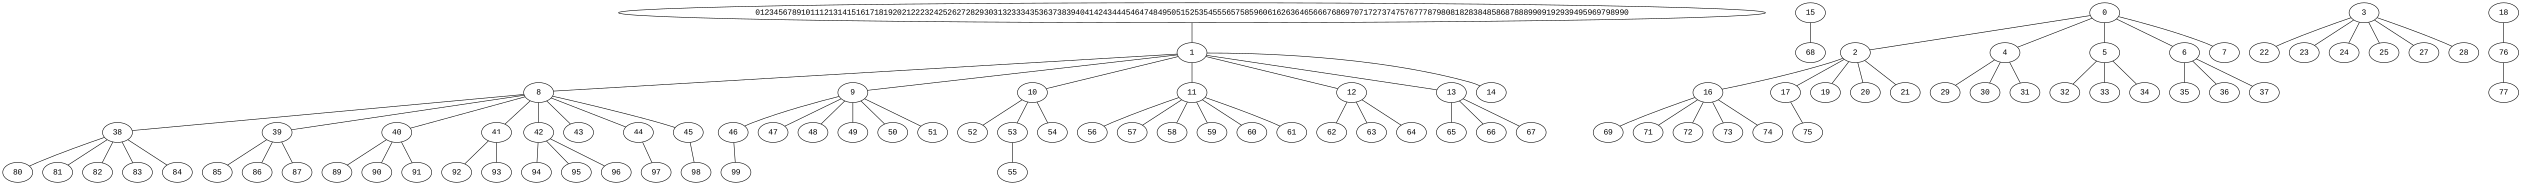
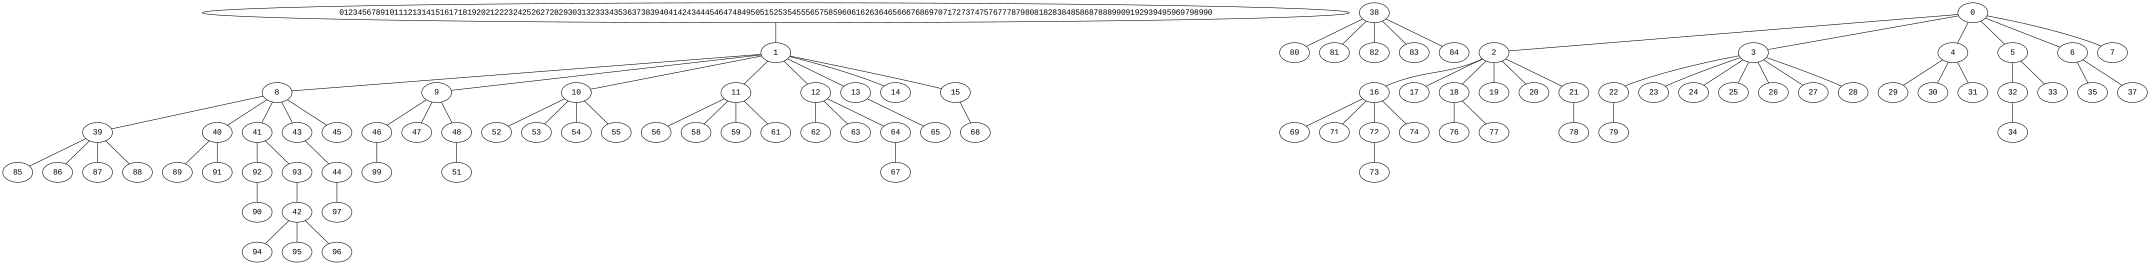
none -> (1863, 33)
none -> (866, 72)
none -> (1474, 73)
(2125, 73) -> (2013, 113)
(2504, 73) -> (1474, 112)
none -> (1773, 93)
(2224, 93) -> none
(328, 112) -> none
(588, 112) -> (317, 152)
(893, 112) -> (457, 152)
(1491, 112) -> (896, 152)
(539, 113) -> (297, 192)
(1718, 113) -> (1374, 152)
(853, 132) -> none
(893, 132) -> none
(1132, 132) -> none
(1252, 132) -> none
(1491, 132) -> none
none -> (1574, 132)
none -> (1614, 132)
(1808, 132) -> none
(387, 152) -> (257, 192)
(1012, 152) -> (596, 112)
none -> (137, 172)
(696, 172) -> none
